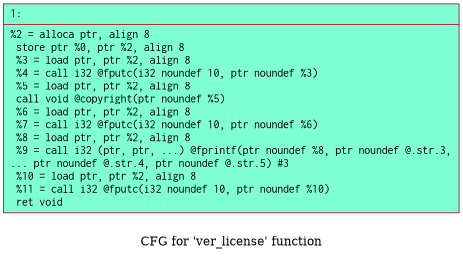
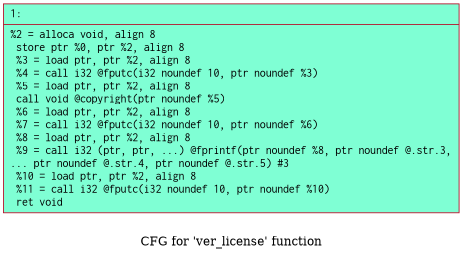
(80, 34) -> (83, 34)
